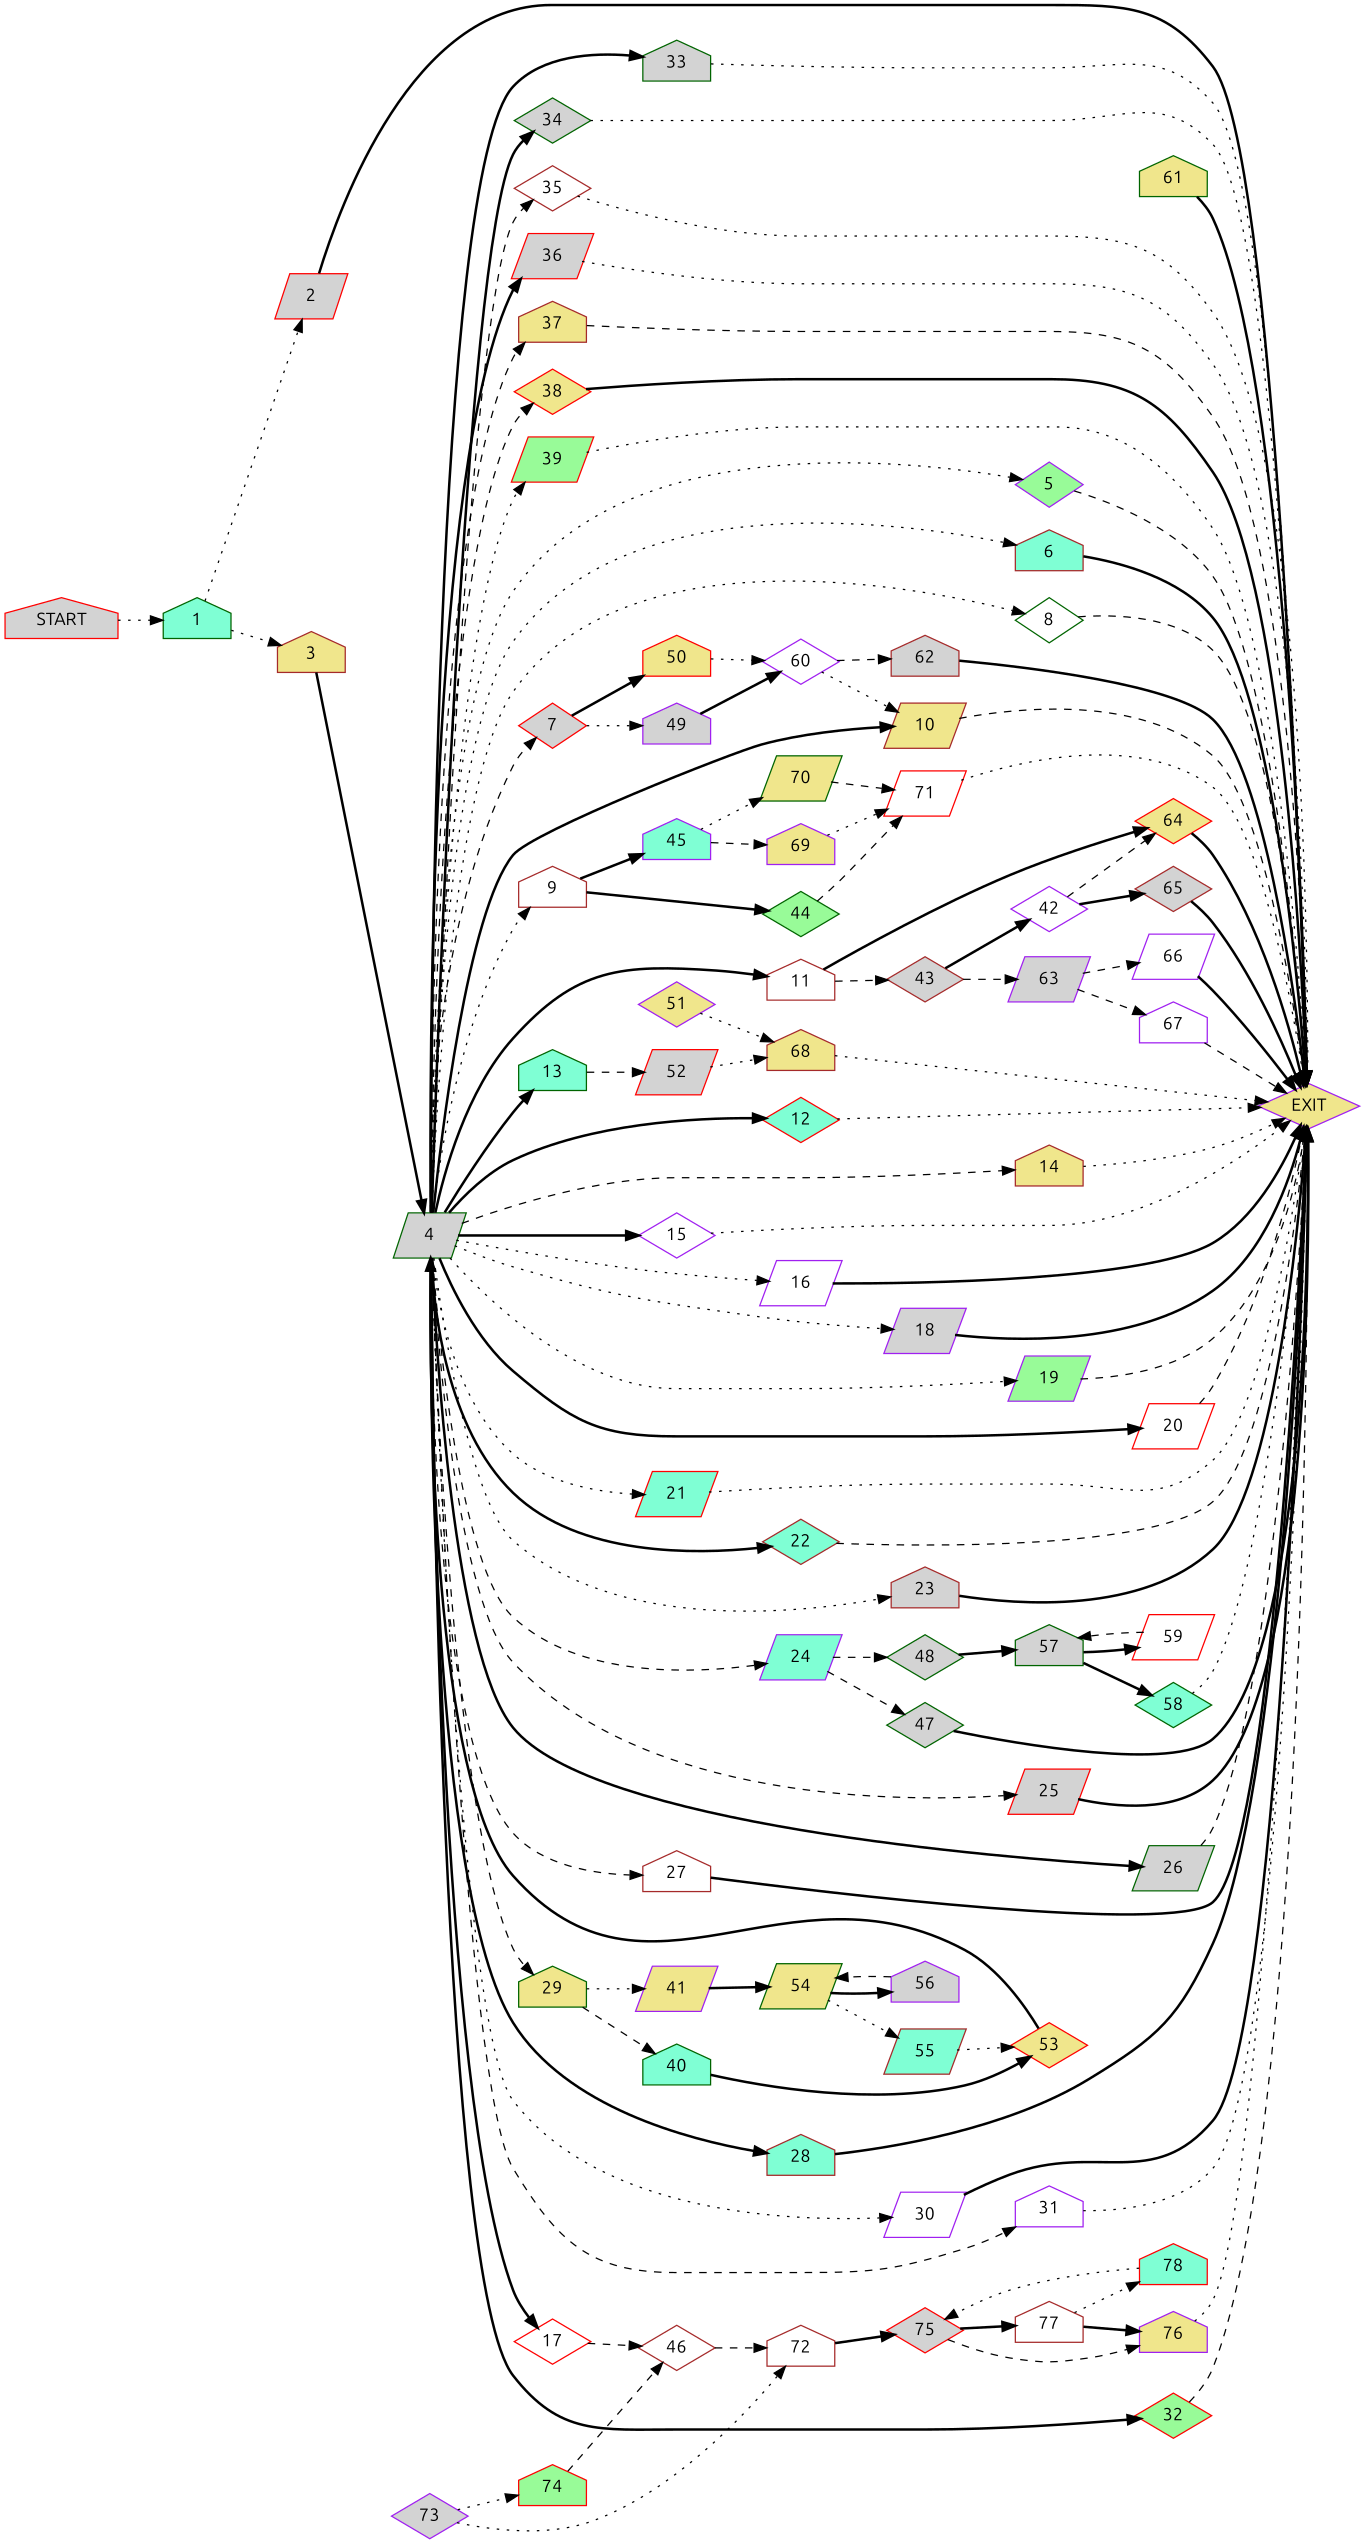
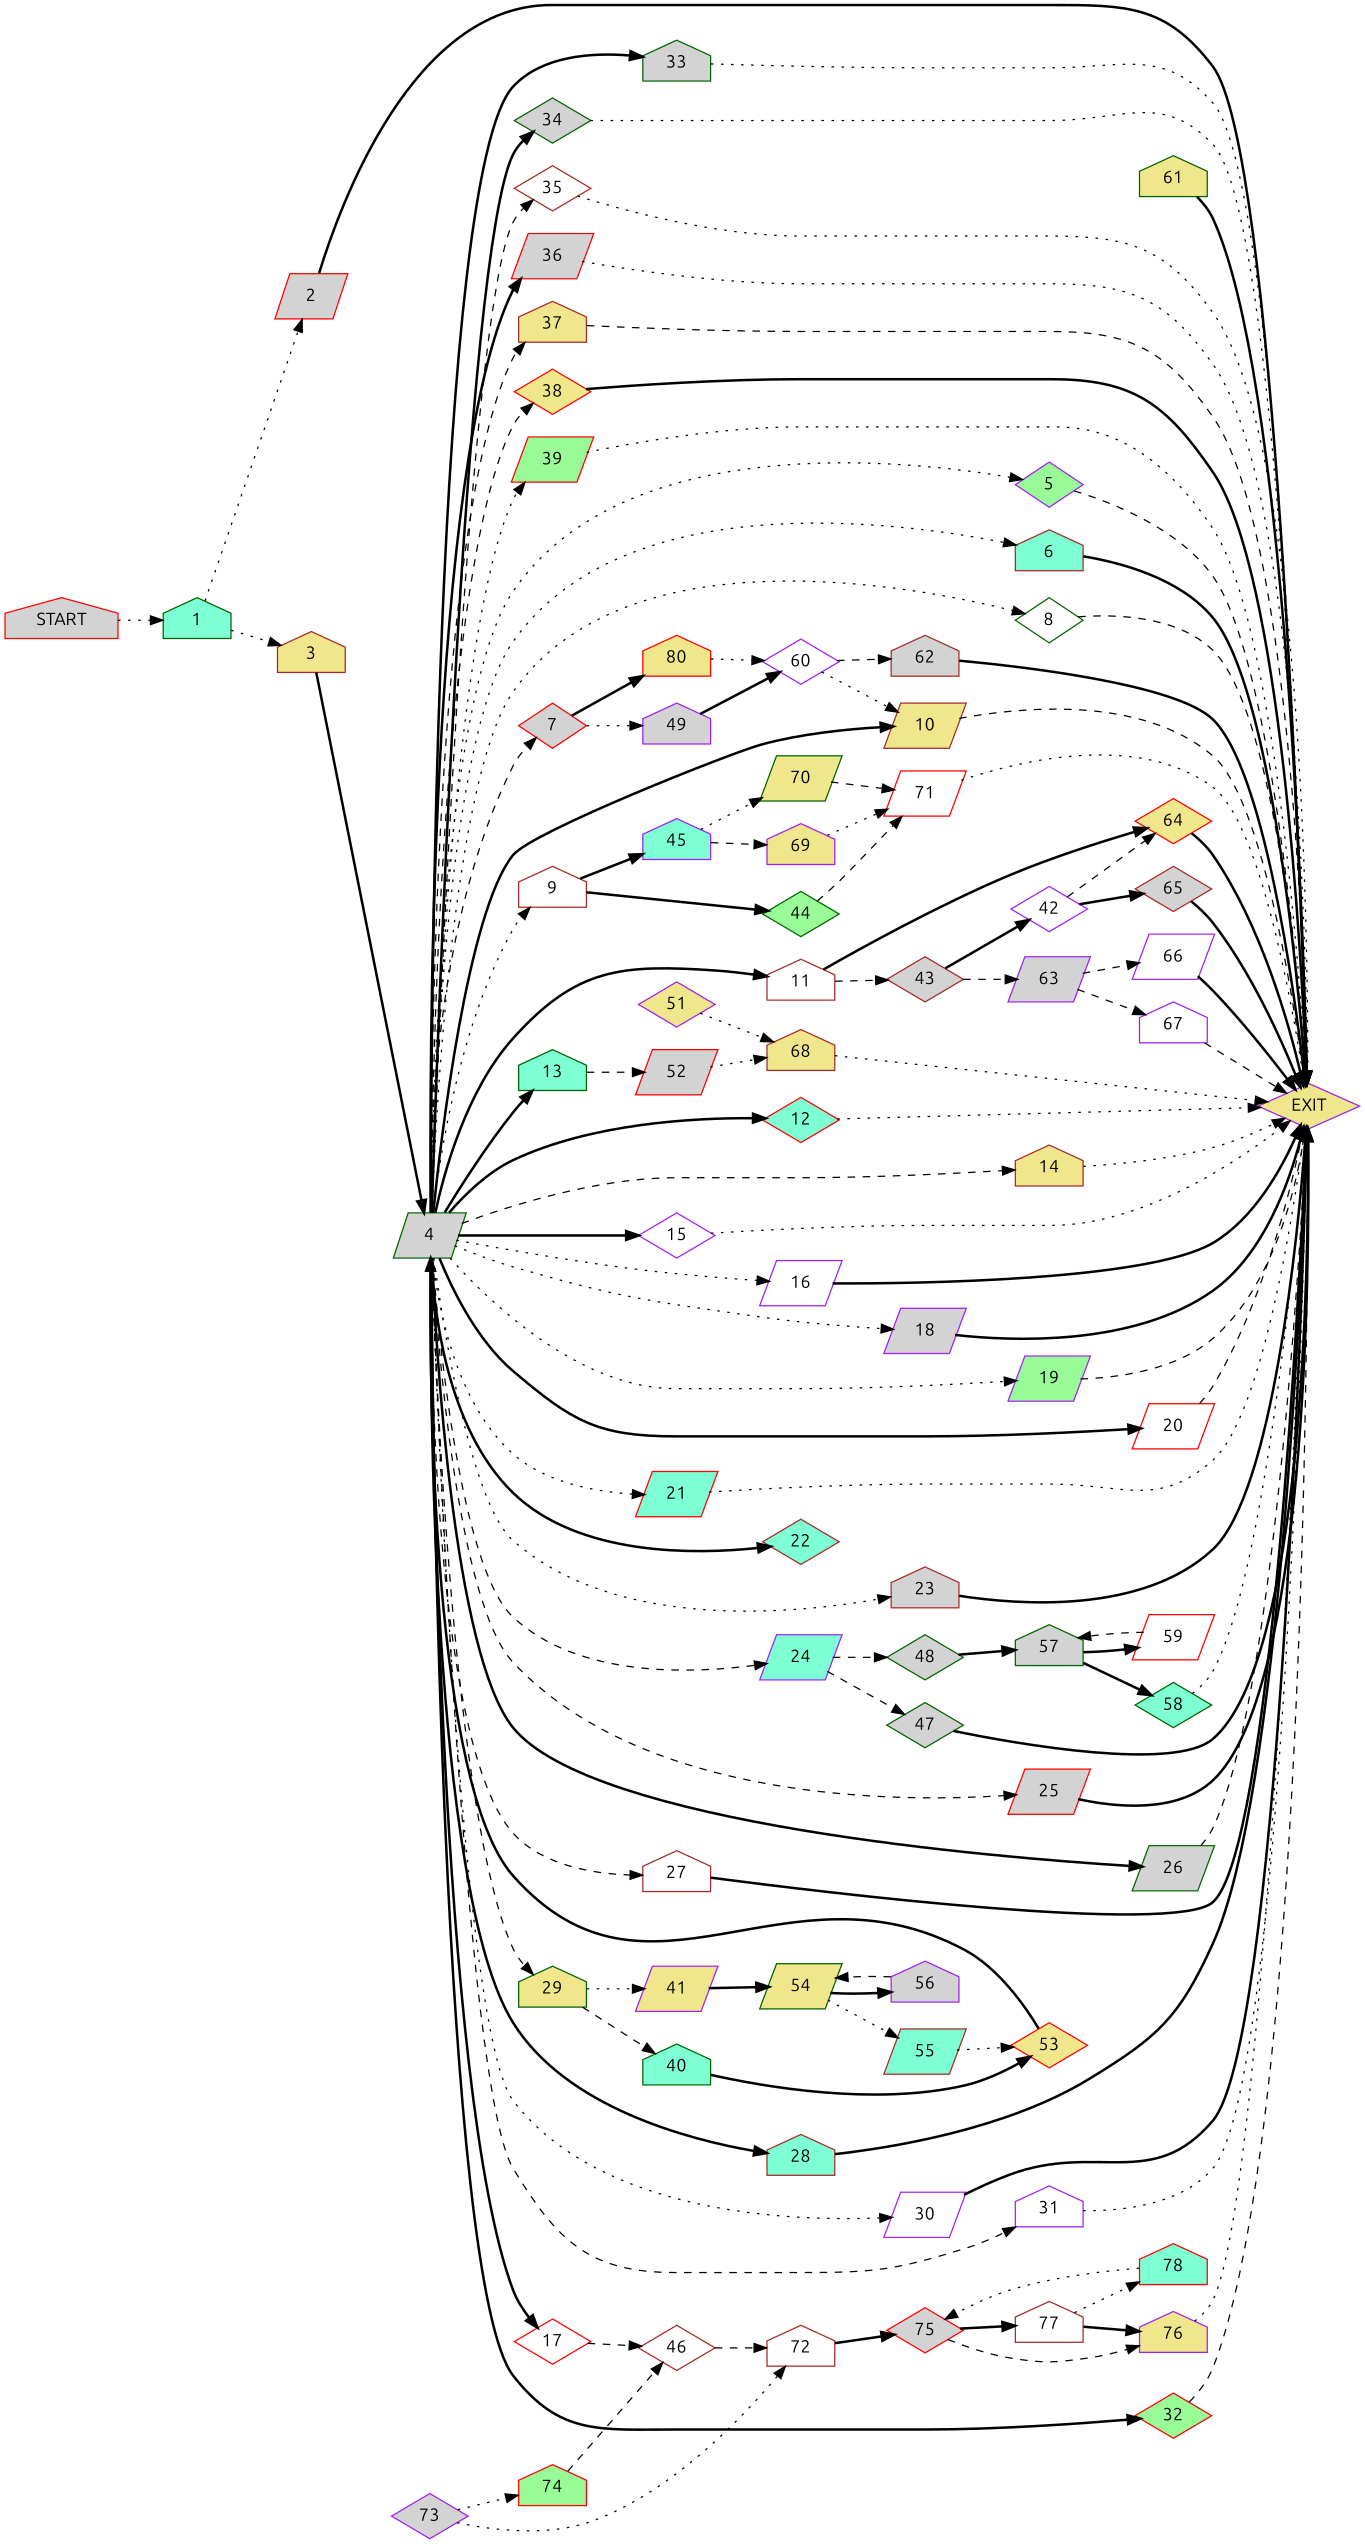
(677, 658) -> (677, 658)
(1210, 1503) -> none
